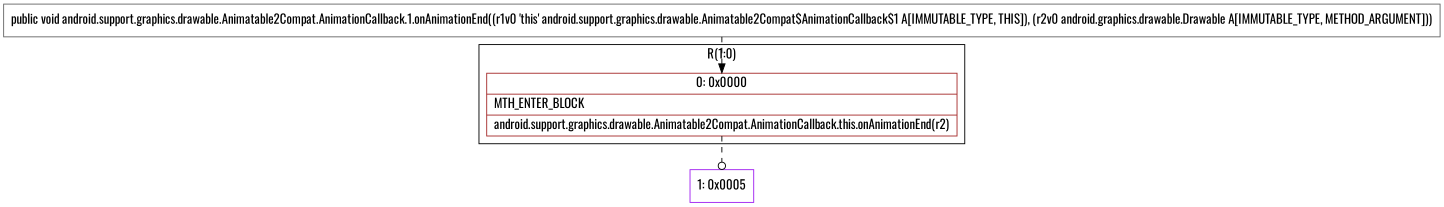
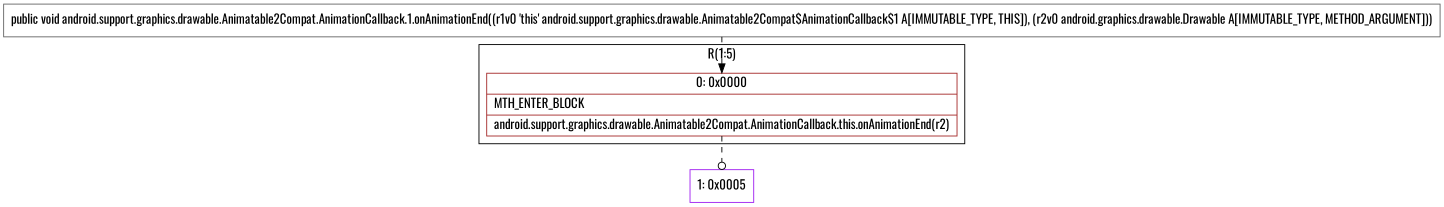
(722, 55) -> (722, 55)
